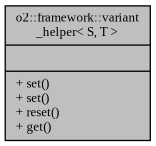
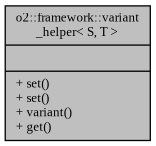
(38, 112) -> (44, 112)
